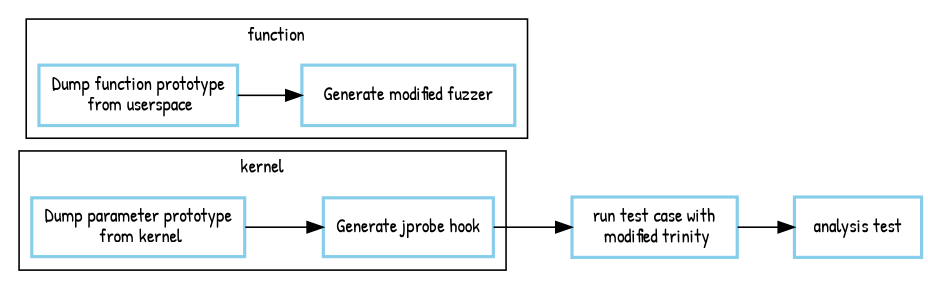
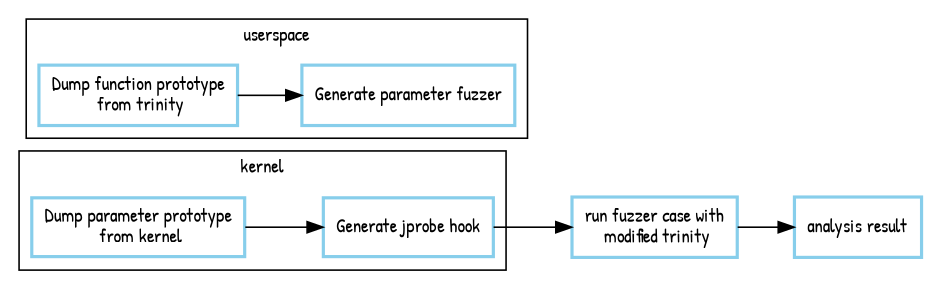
(277, 36) -> (277, 36)
(138, 95) -> (138, 95)
(408, 95) -> (408, 95)
(655, 227) -> (655, 227)
(858, 227) -> (858, 227)
